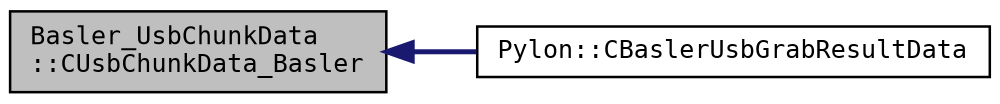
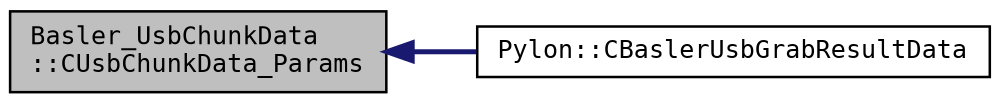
(198, 52) -> (198, 52)
